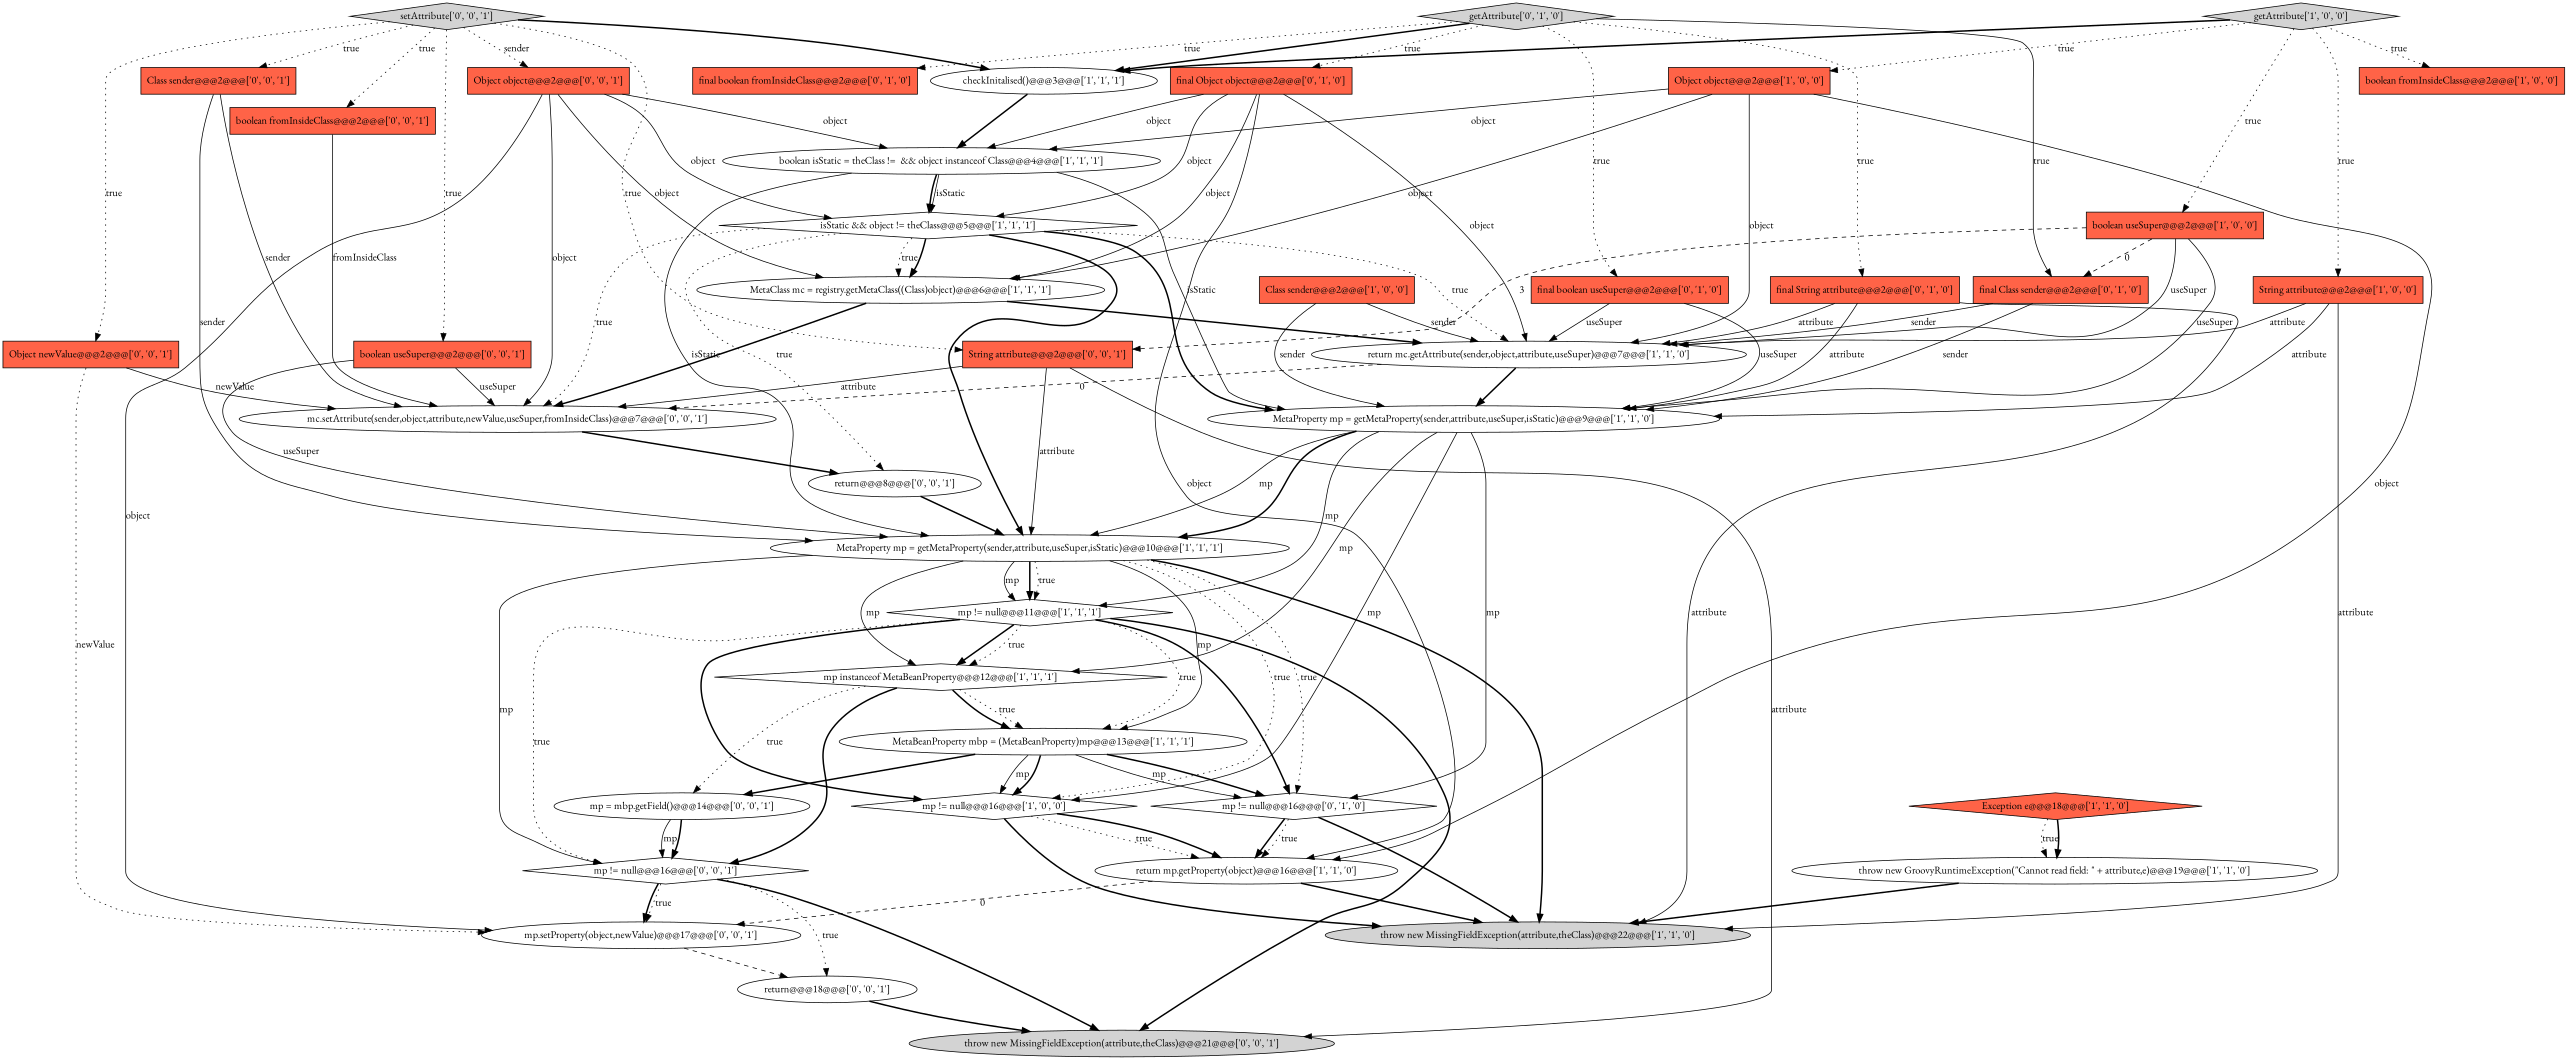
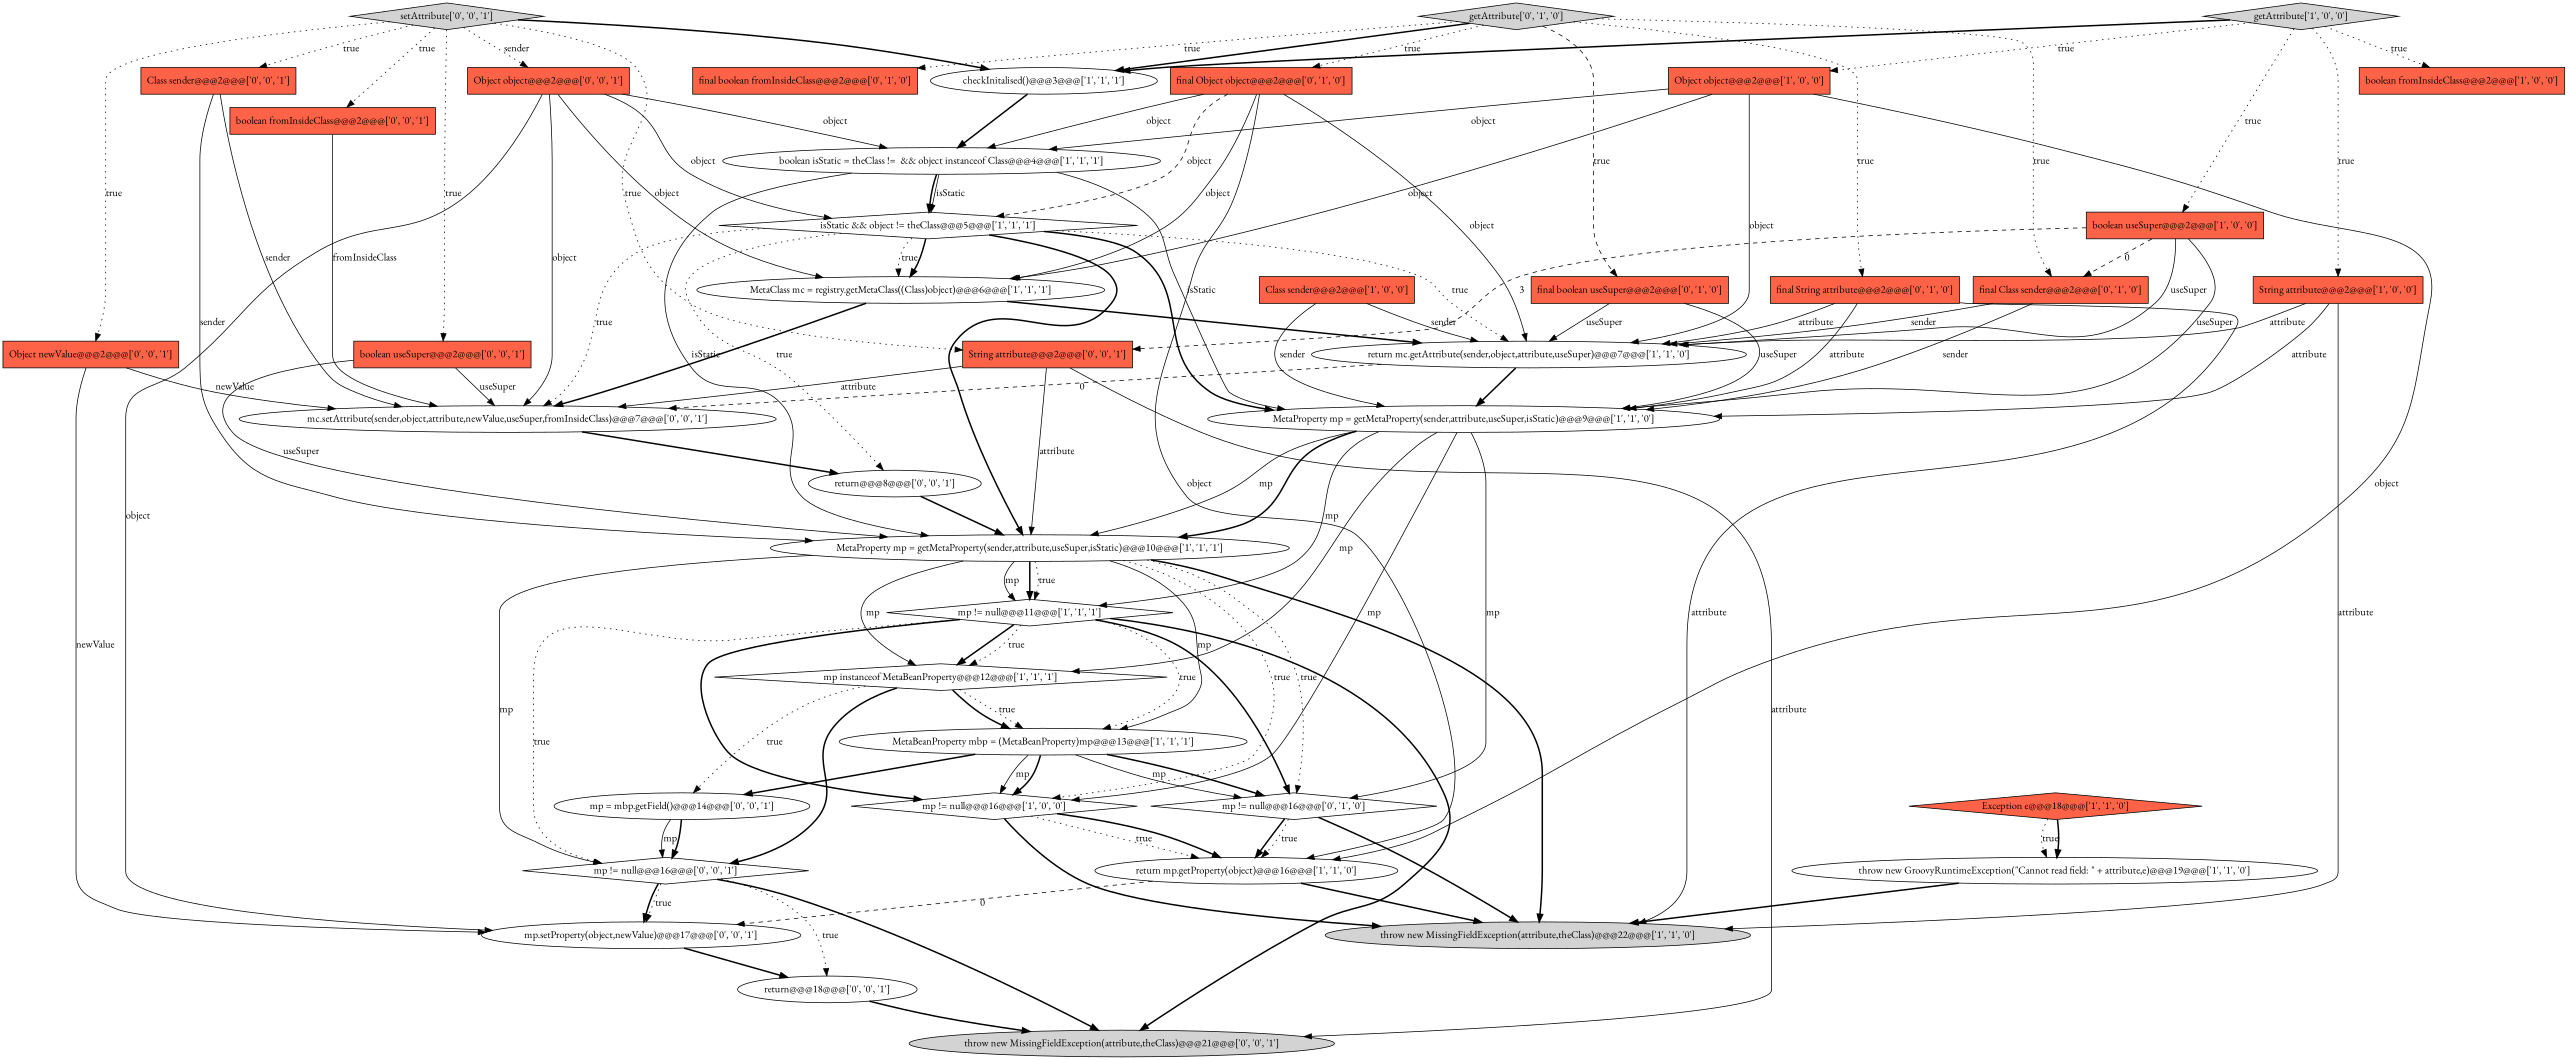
(1893, 29) -> (1893, 29)
(1593, 139) -> (1593, 139)
(1137, 188) -> (1137, 188)
(76, 830) -> (76, 830)
(732, 962) -> (732, 962)
